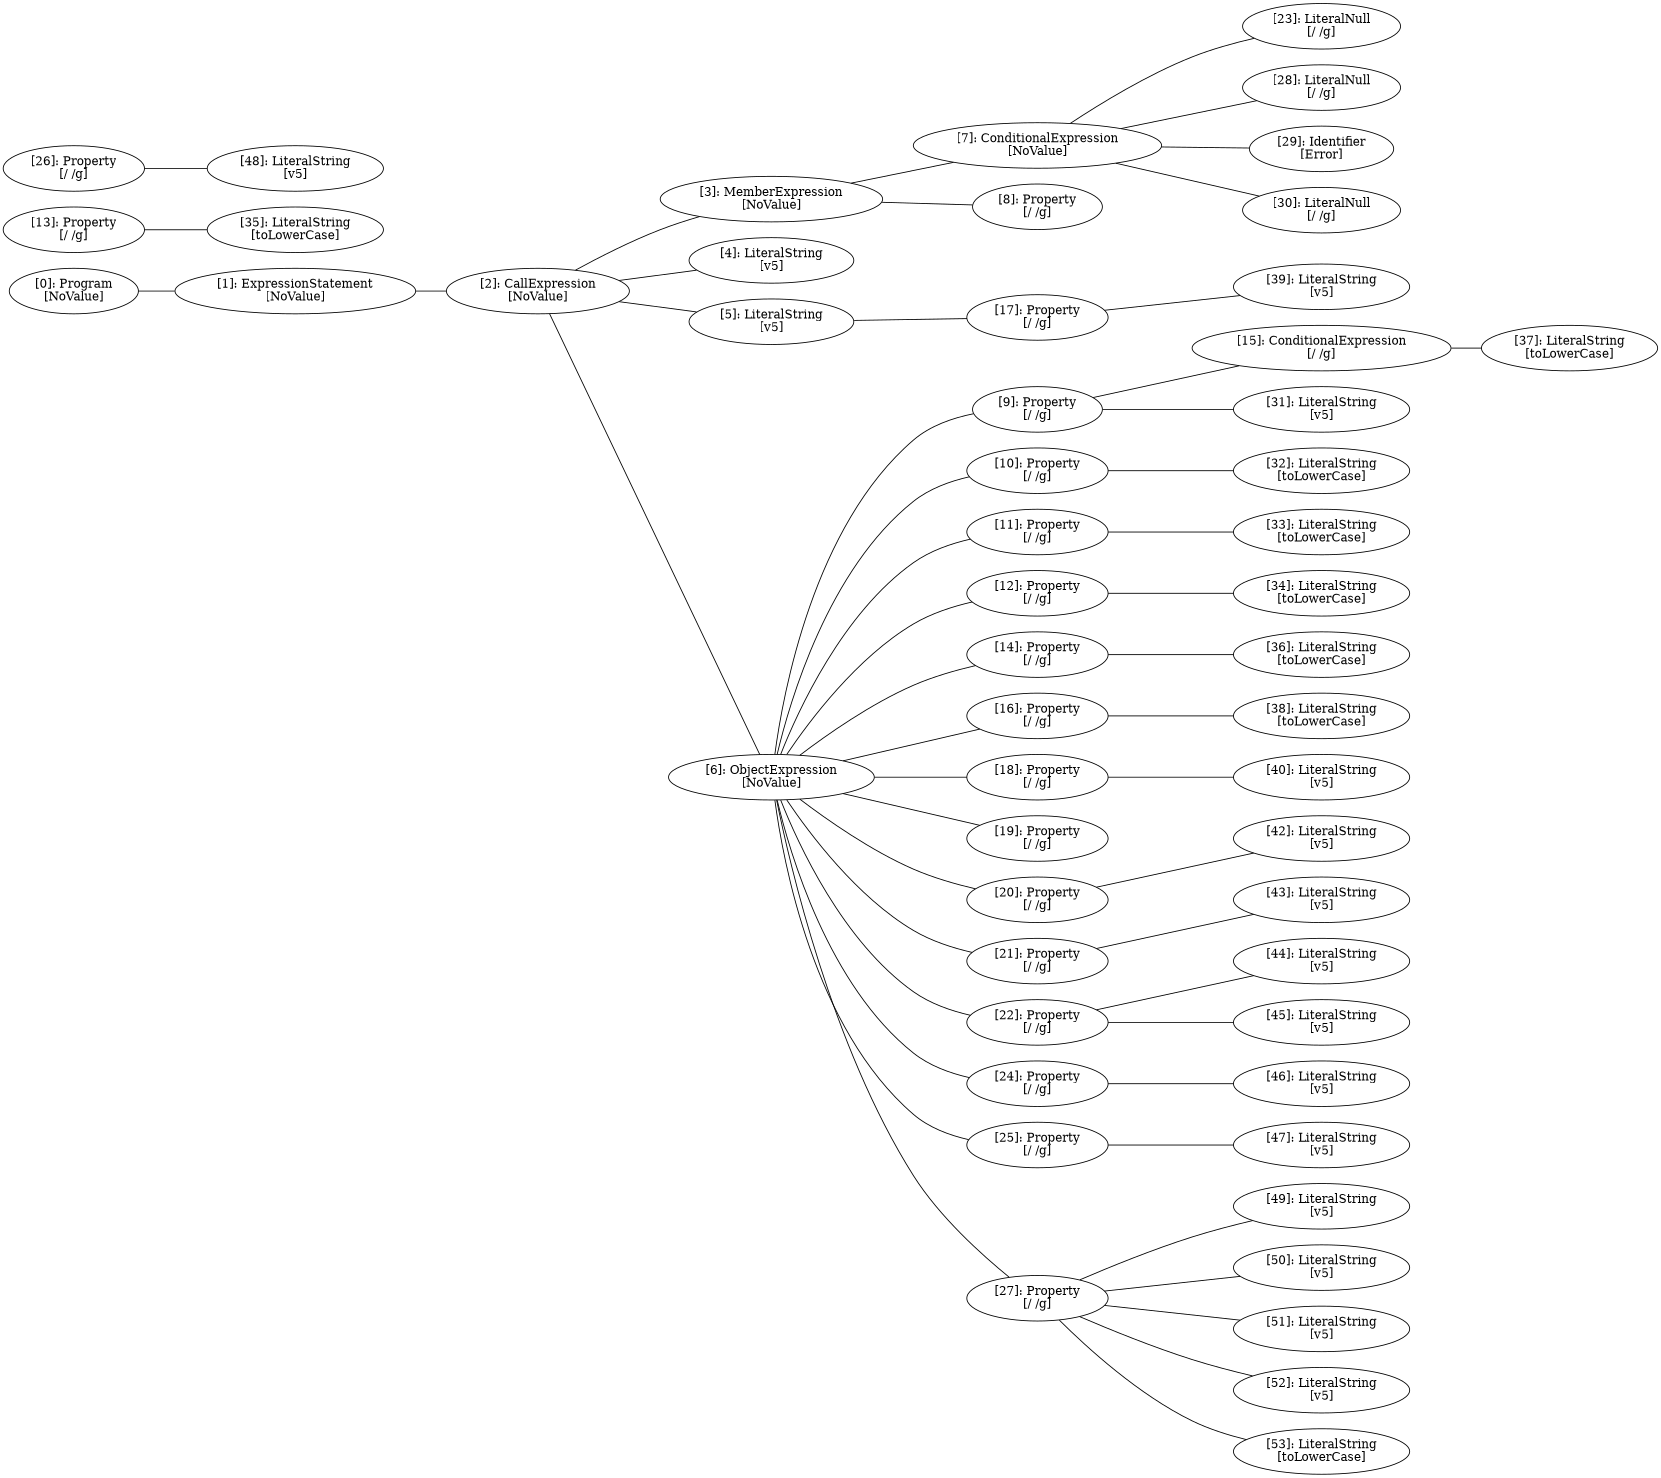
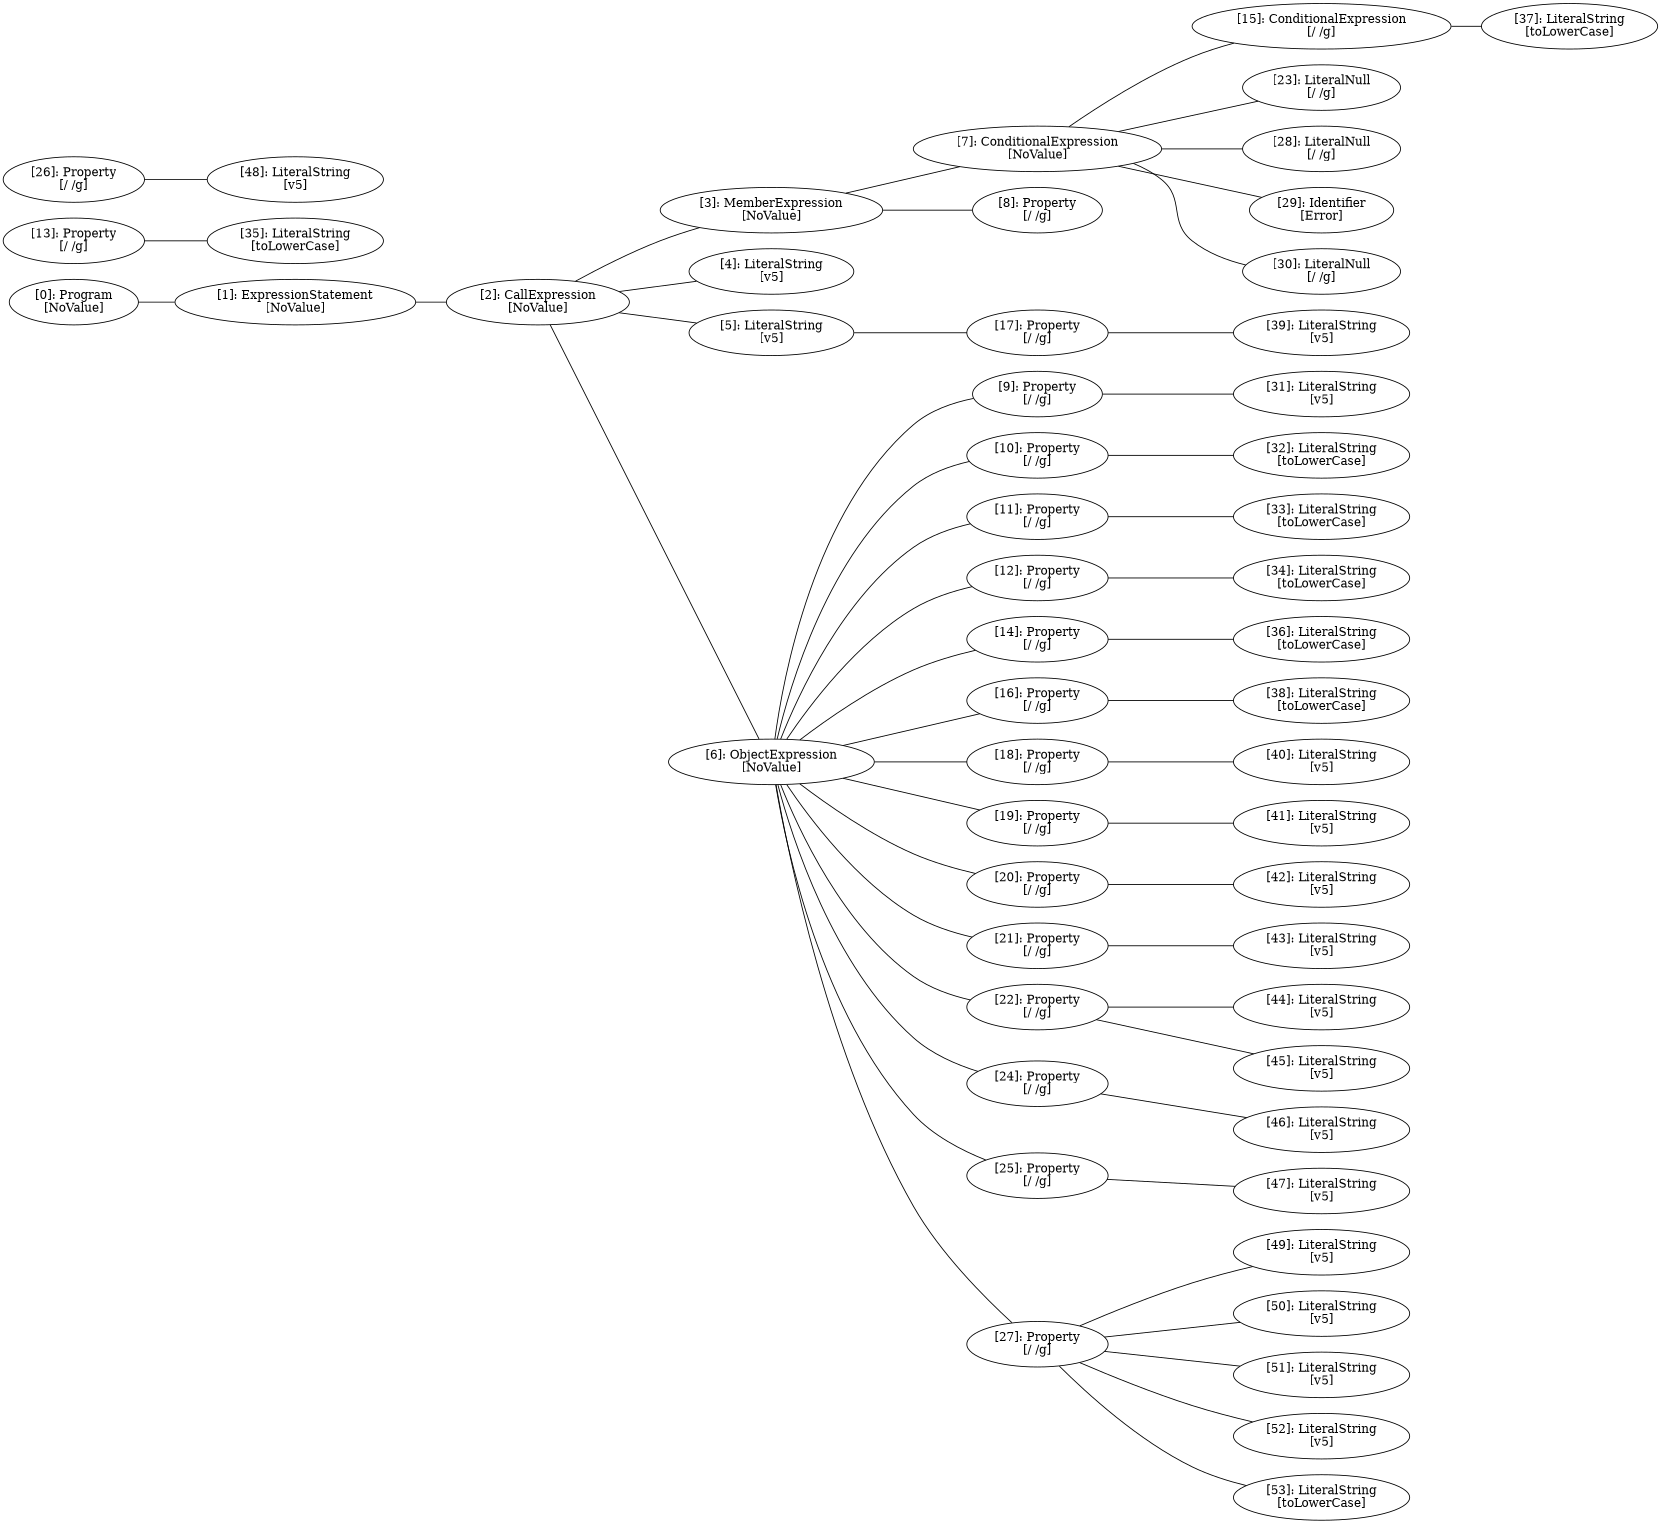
(1166, 382) -> (1148, 78)
none -> (1322, 823)
